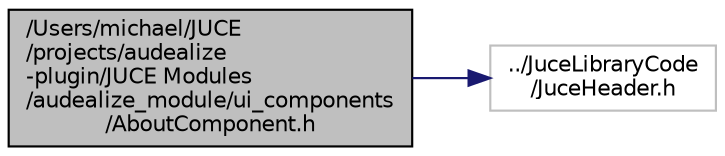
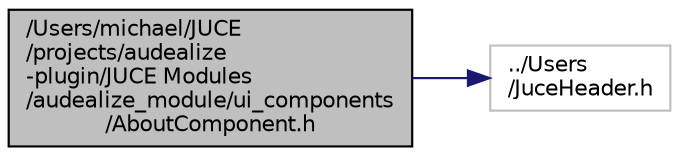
(603, 78) -> (580, 78)
